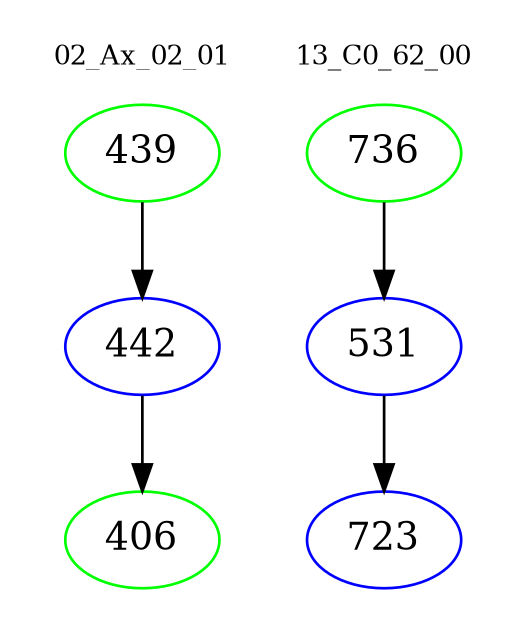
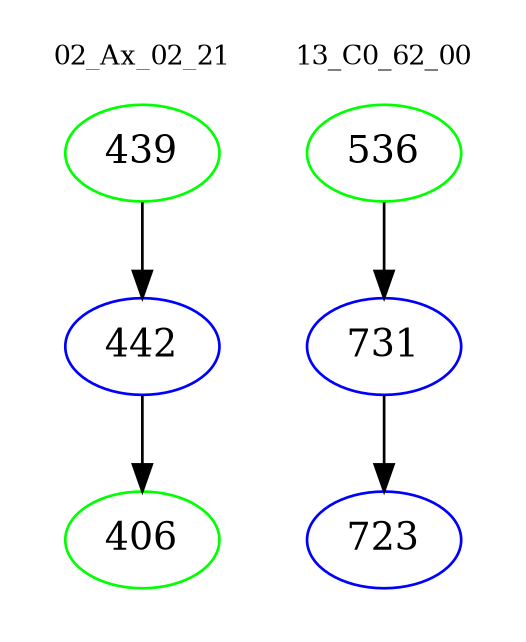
(142, 58) -> (142, 58)
(384, 153) -> (384, 153)
(384, 347) -> (384, 347)
